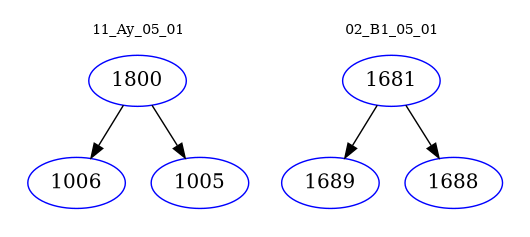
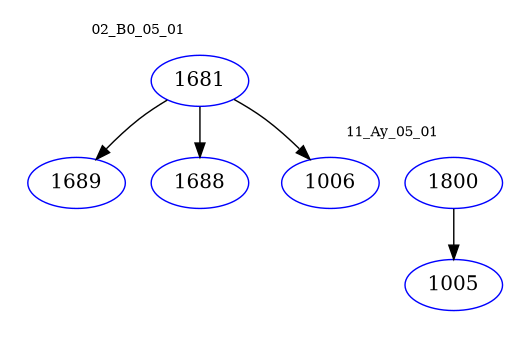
(392, 30) -> (138, 30)
(111, 125) -> (280, 131)
